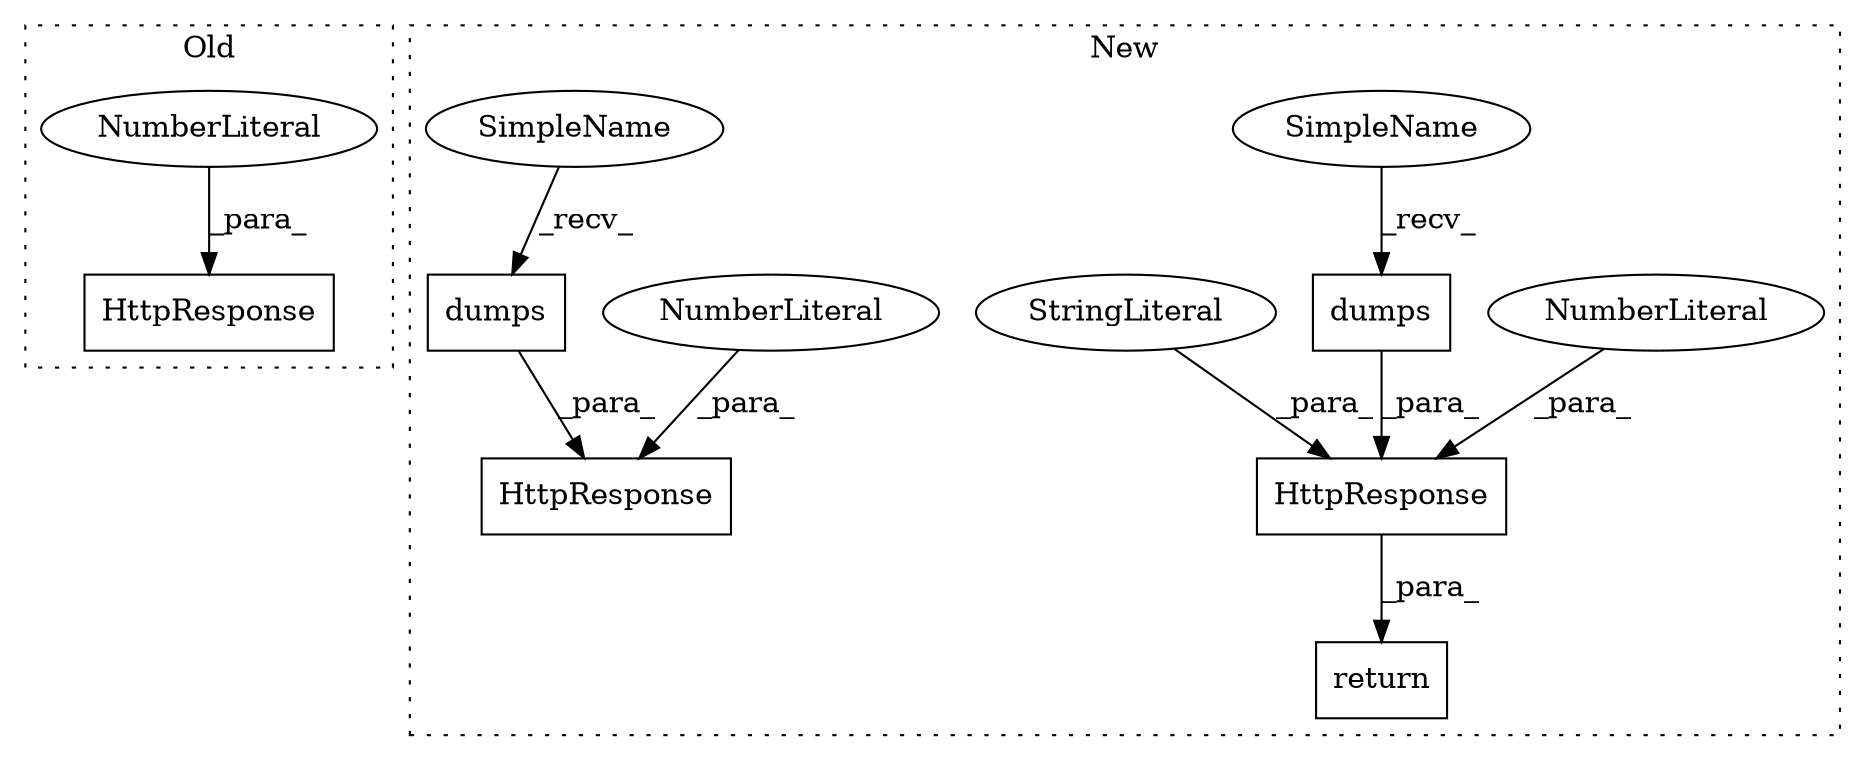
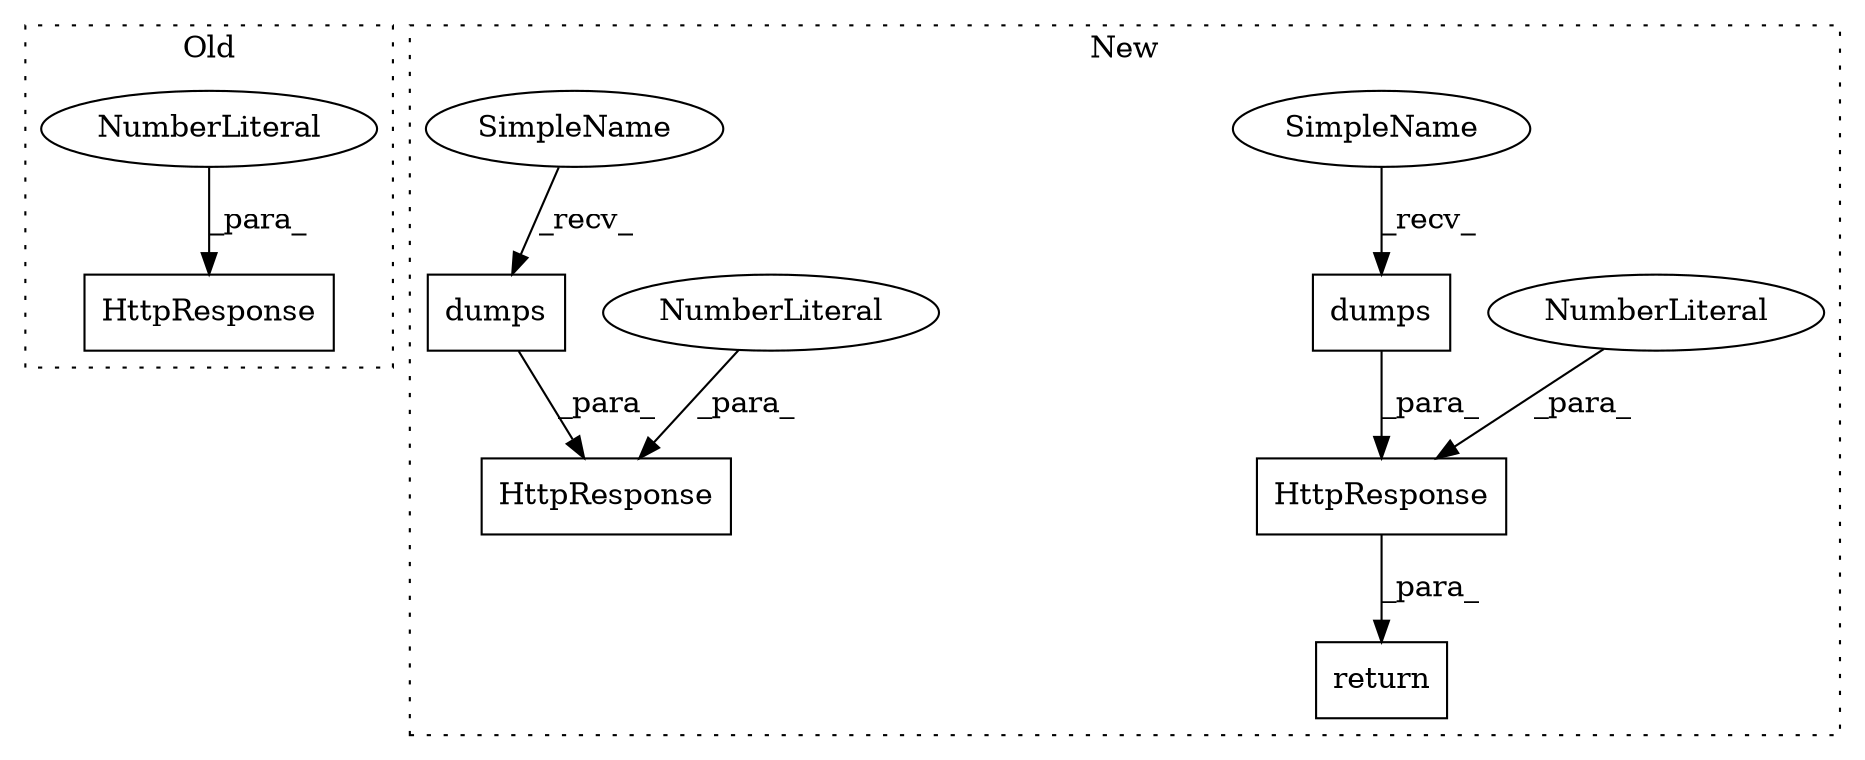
(1126, 313) -> none
